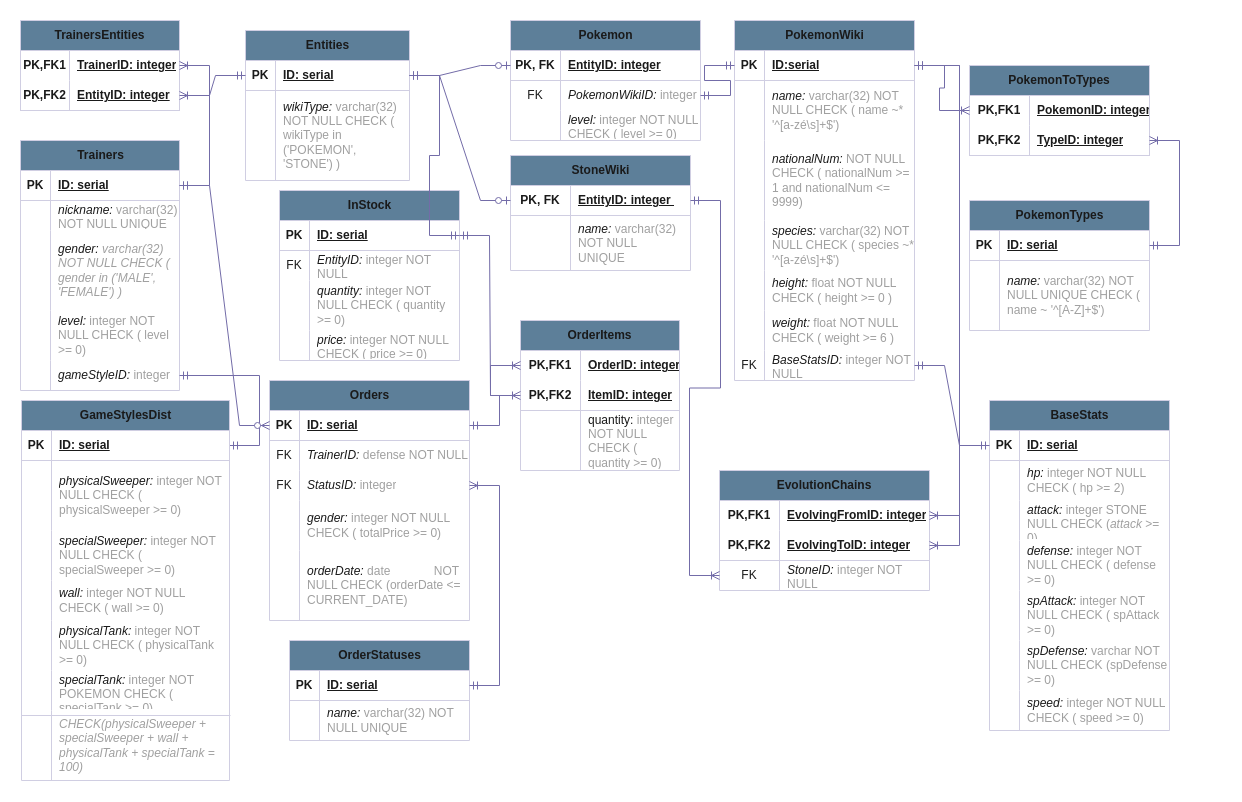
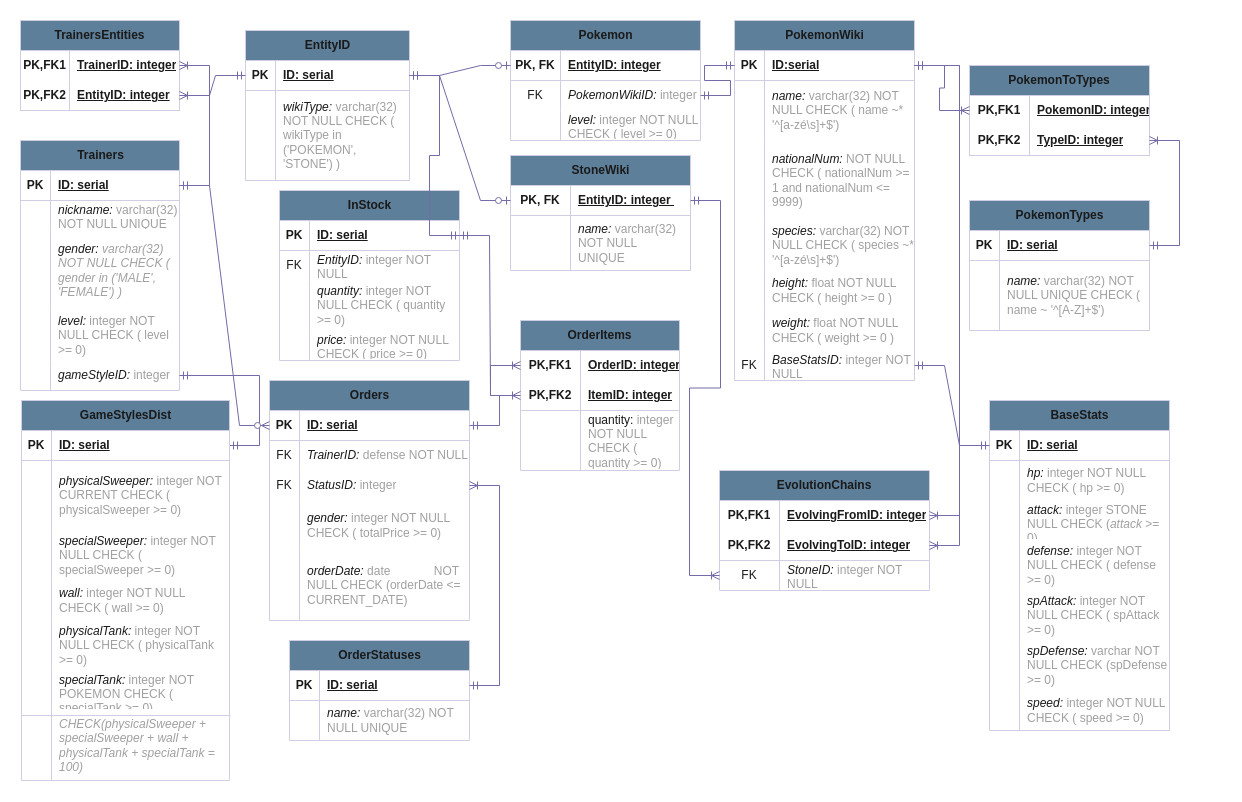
(328, 46) -> (328, 46)
(844, 331) -> (844, 331)
(1099, 481) -> (1099, 481)
(145, 496) -> (145, 496)
